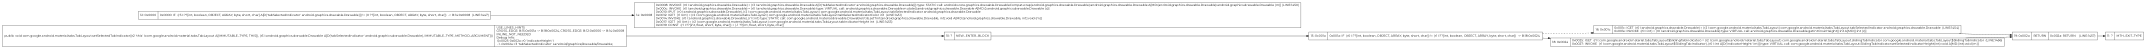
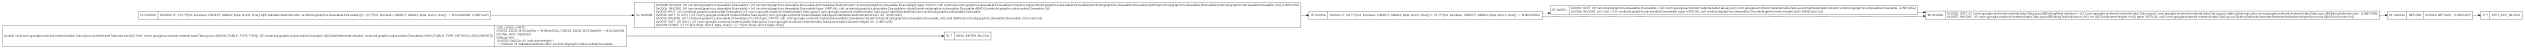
(1985, 34) -> (1921, 12)
(1149, 36) -> (1304, 15)
(2129, 36) -> (2506, 15)
